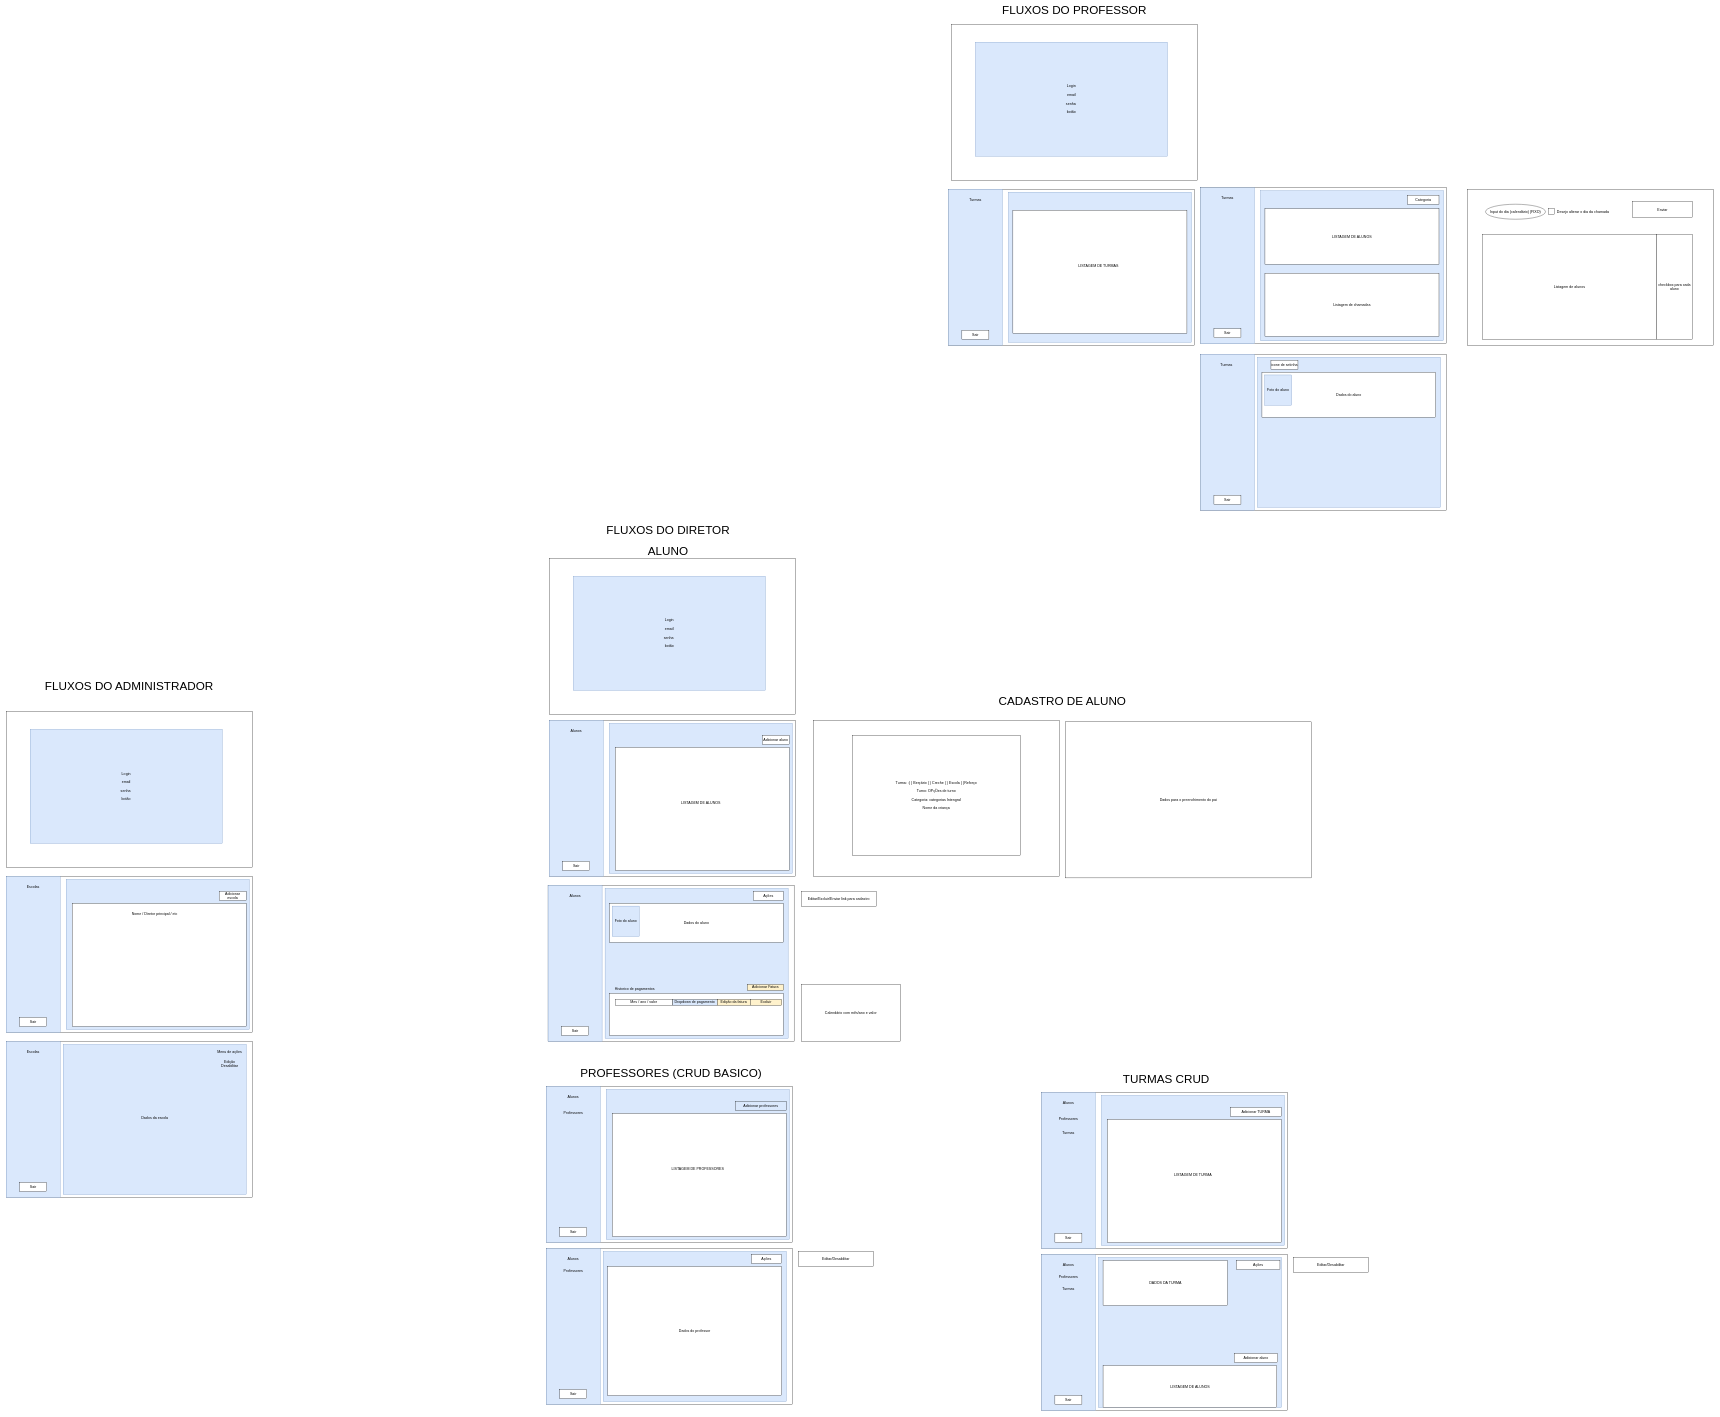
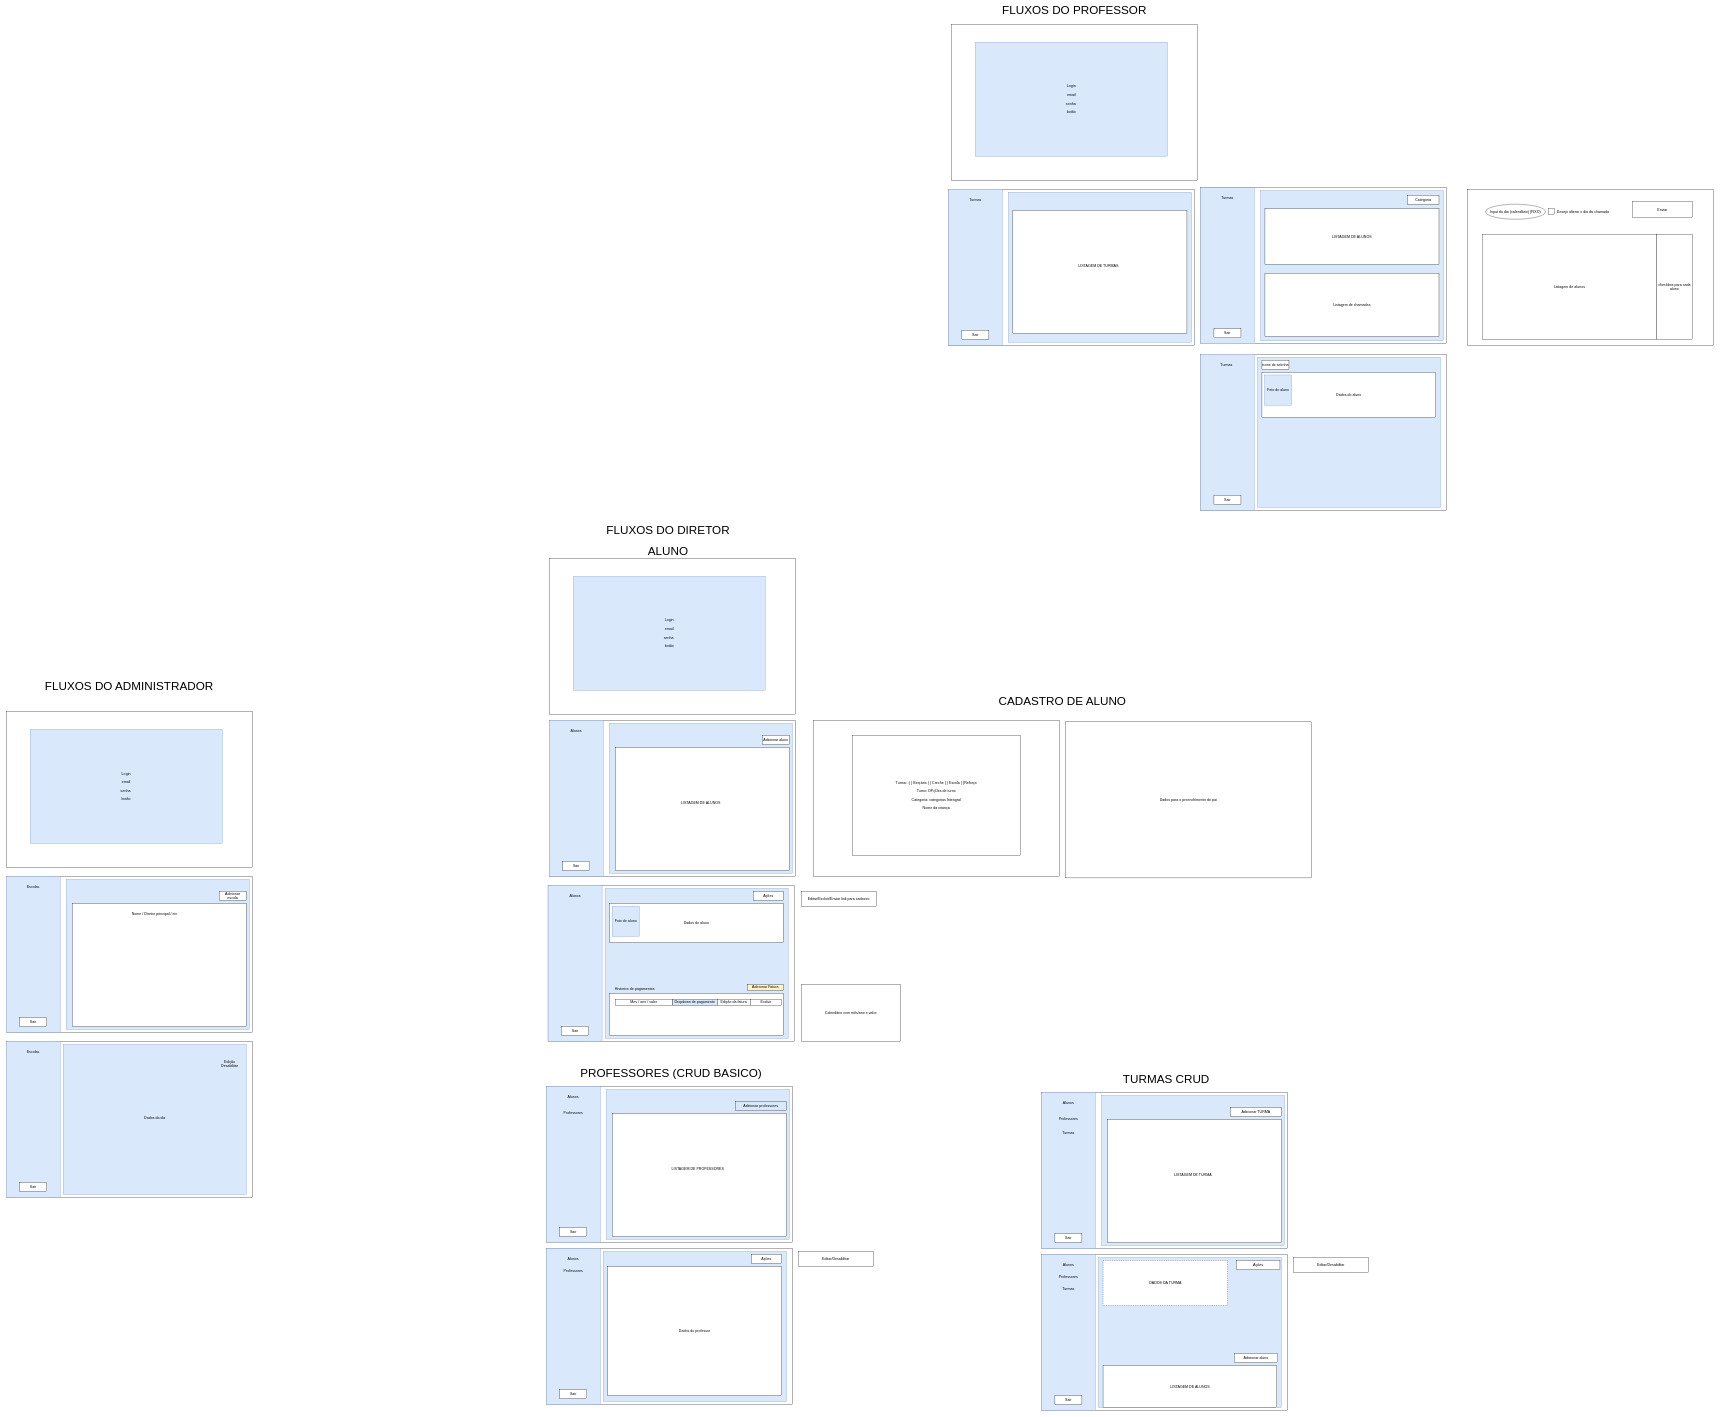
(1284, 365) -> (1275, 365)
(734, 1002) -> (734, 1002)
(766, 1002) -> (766, 1002)
(230, 1052) -> none
(155, 1118) -> (155, 1118)
(1165, 1283) -> (1165, 1283)
